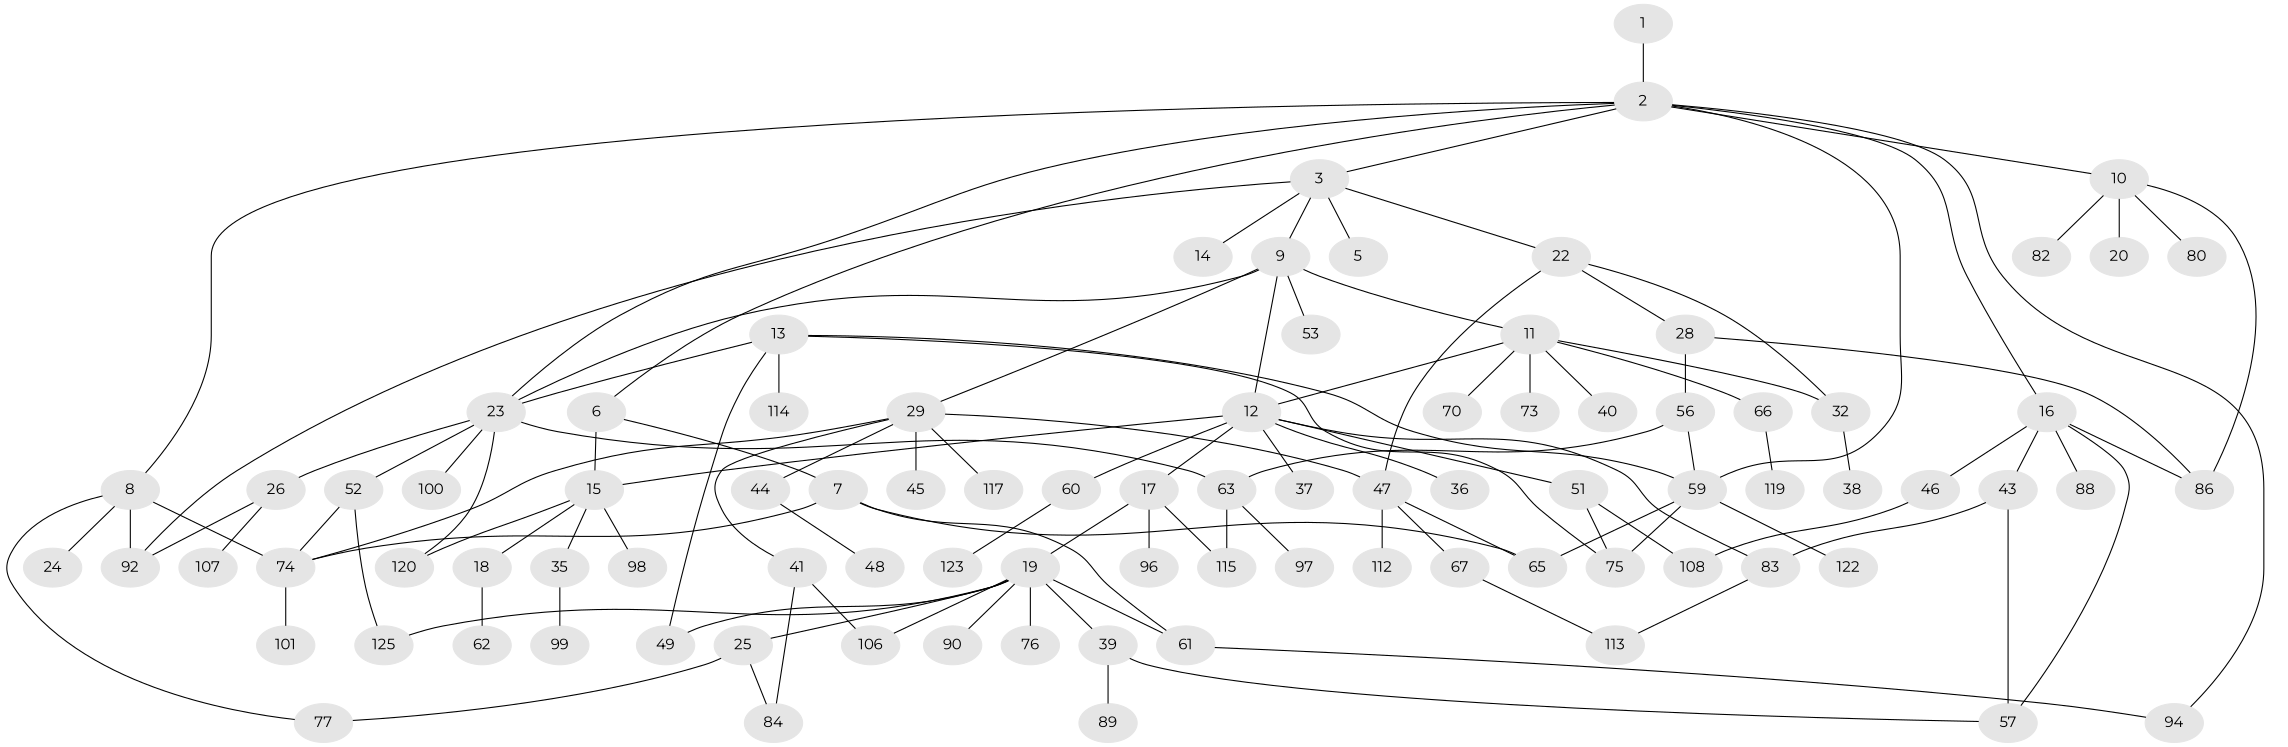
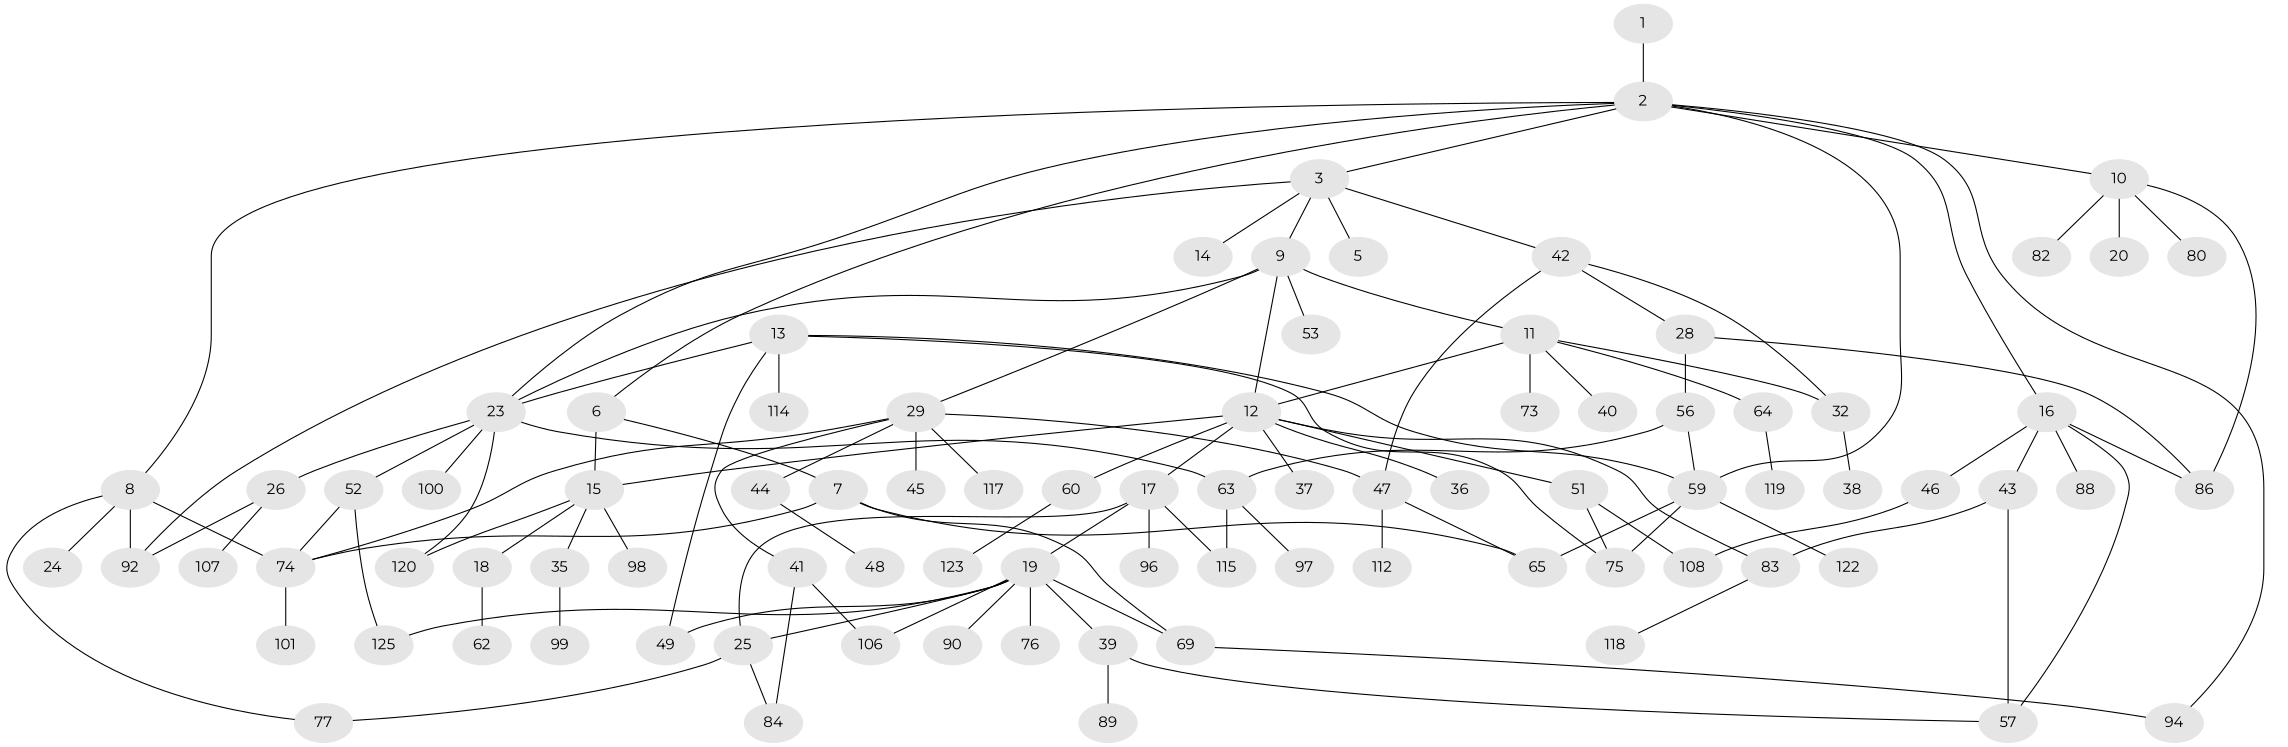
(1561, 257) -> (1561, 257)
(1452, 412) -> none
(1763, 412) -> (1763, 412)
none -> (877, 518)
(1460, 568) -> none
(1186, 645) -> (1186, 645)
(1615, 645) -> (1615, 645)
